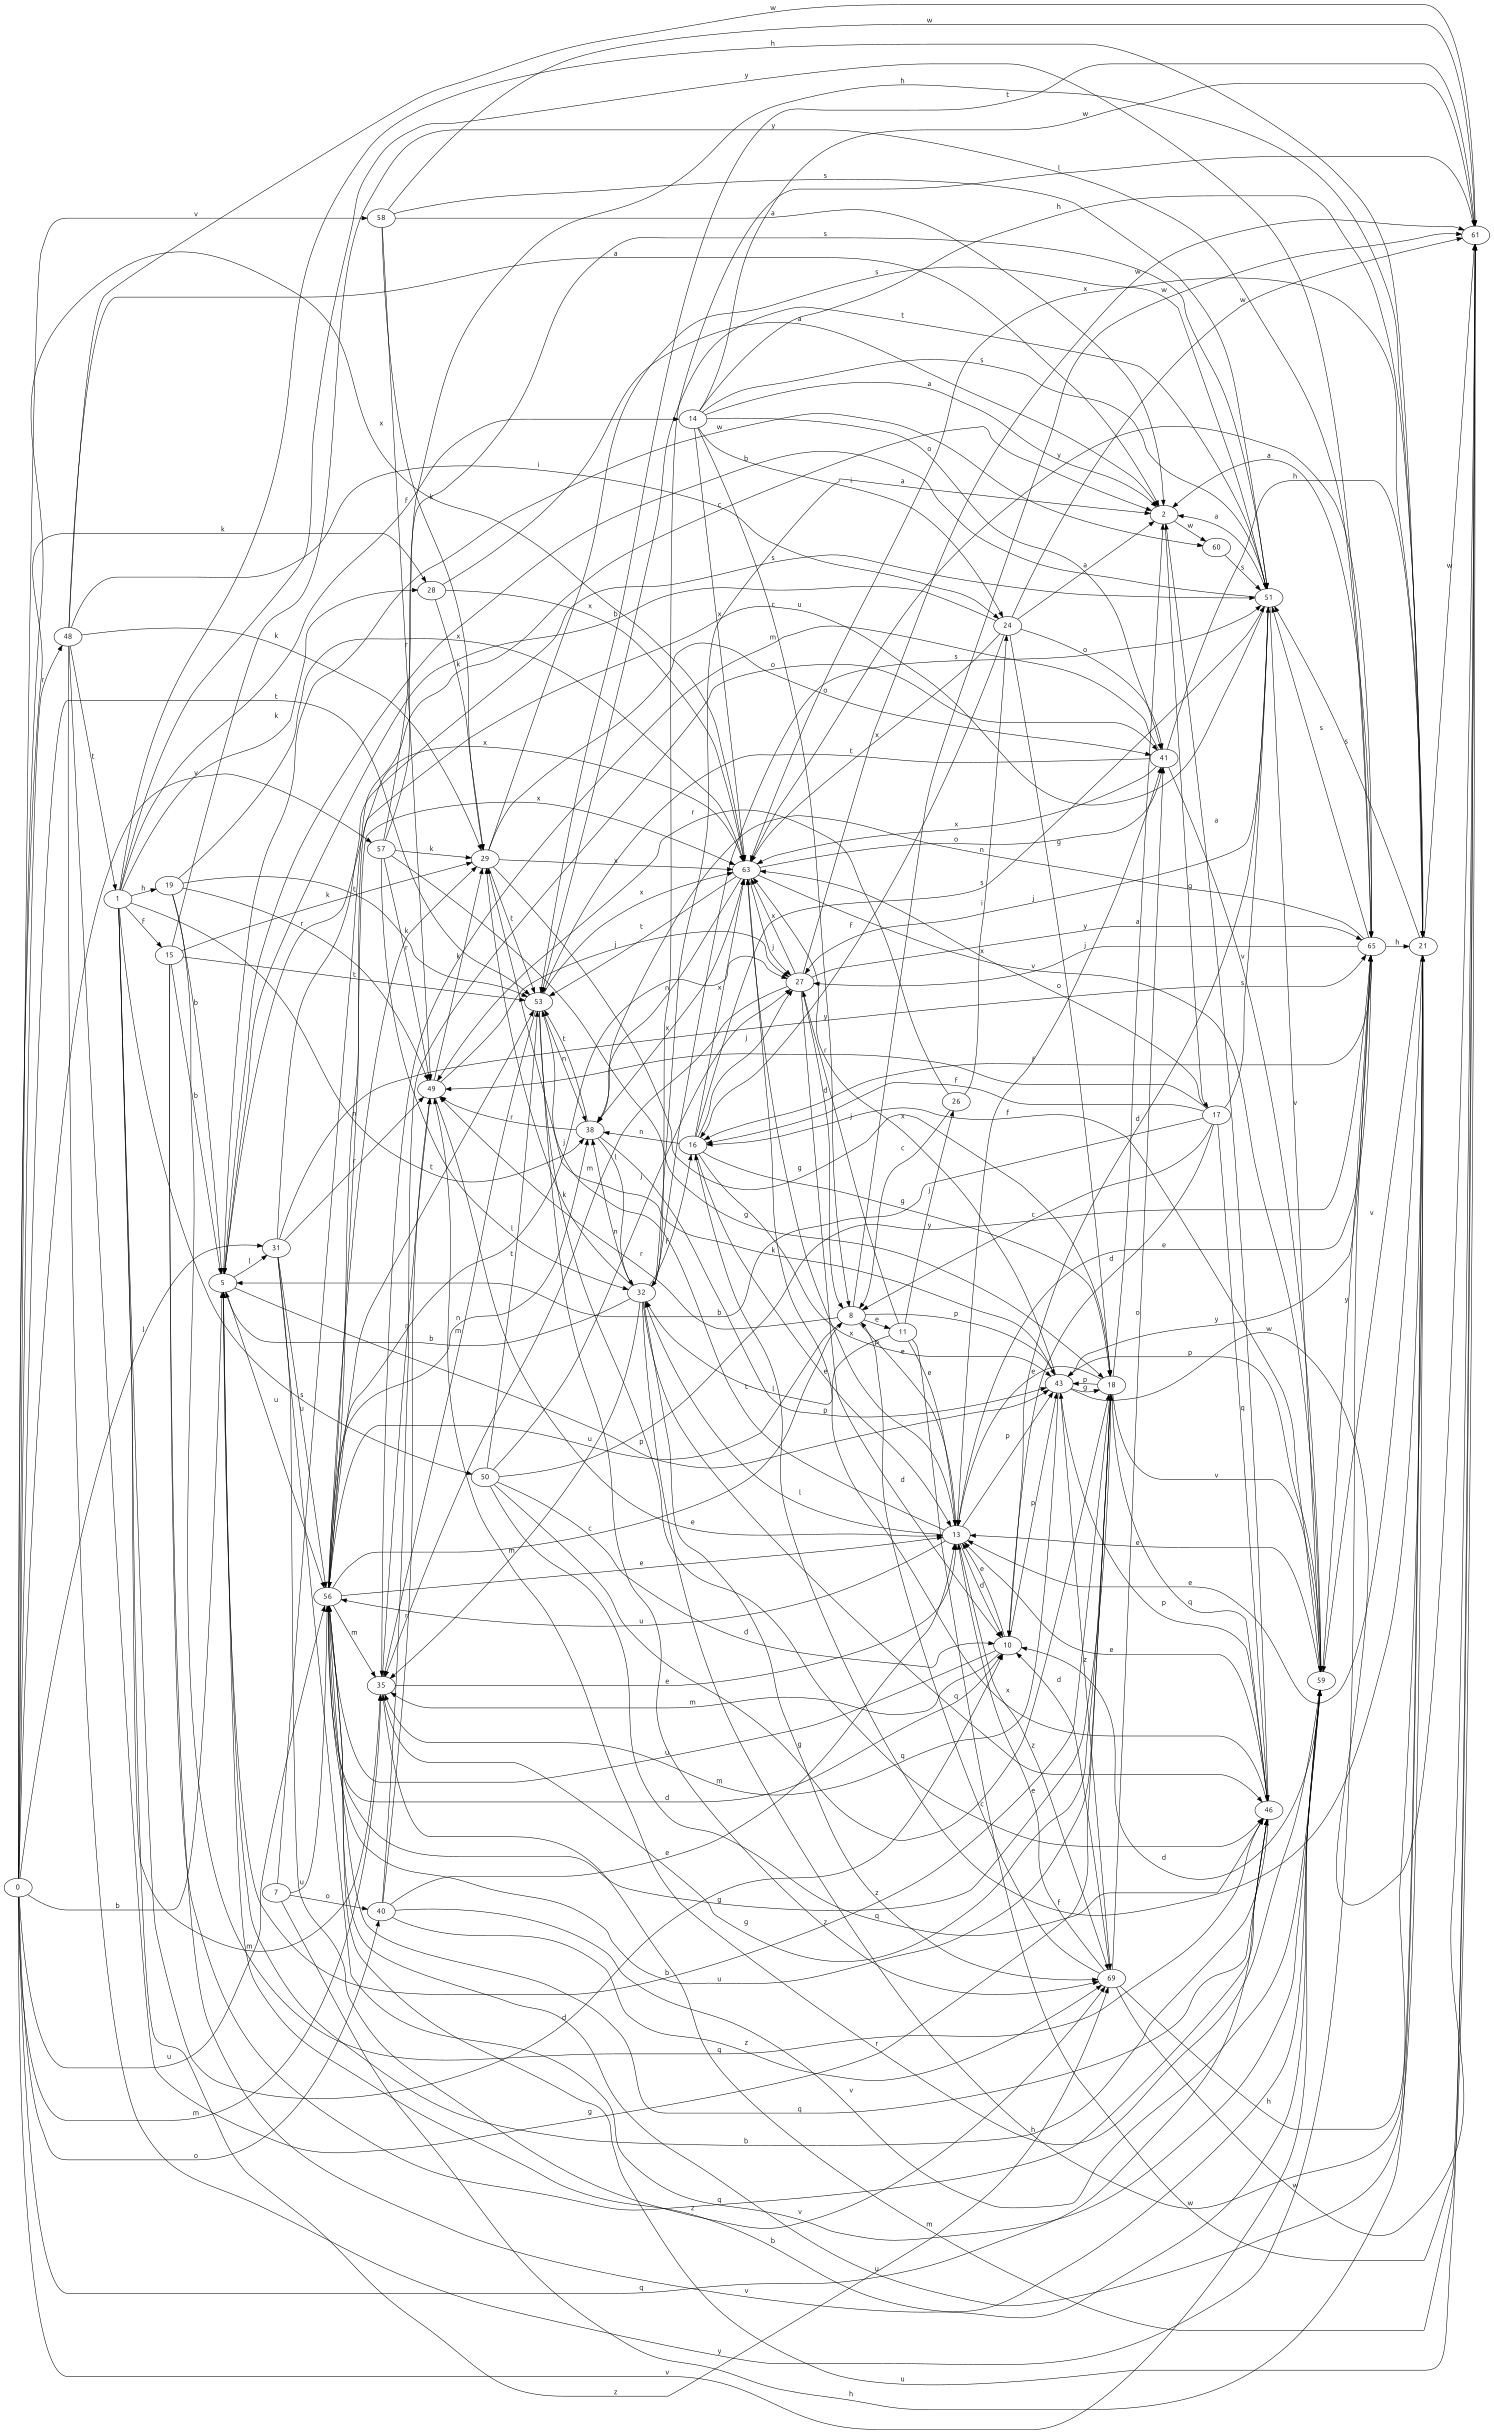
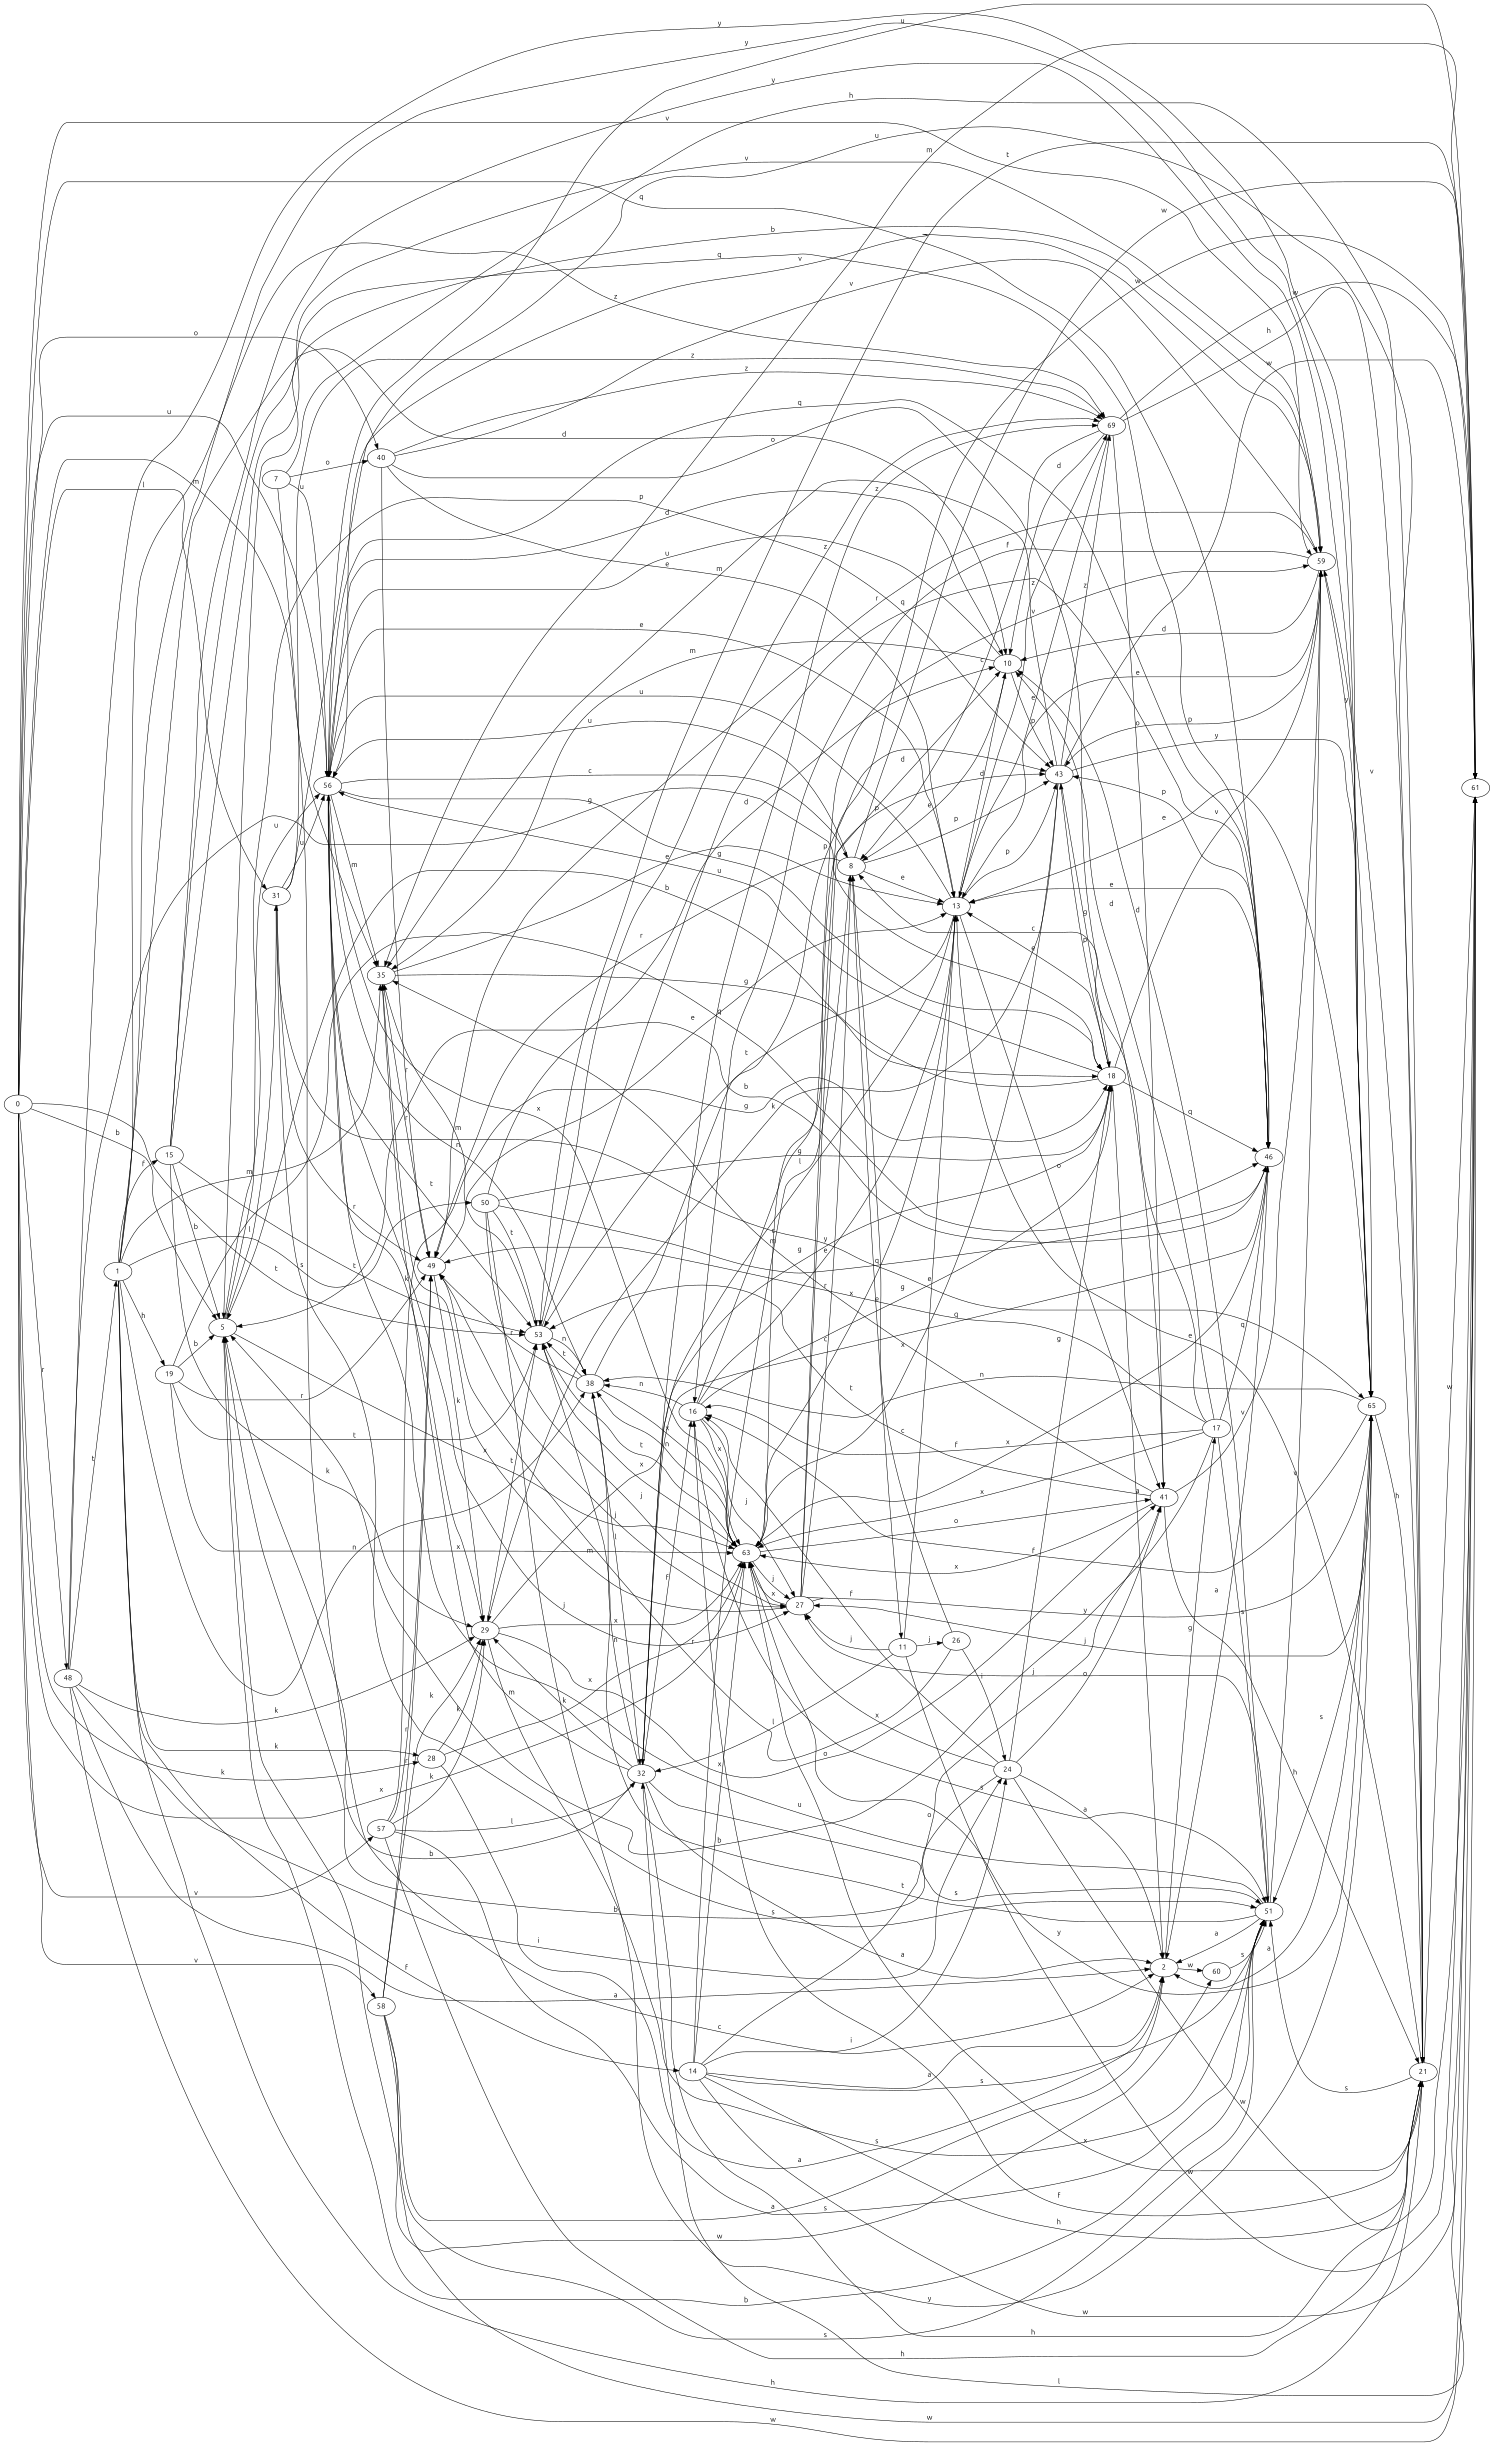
(826, 1091) -> (826, 1339)
(988, 1591) -> (963, 778)
